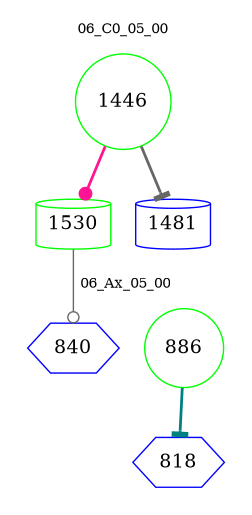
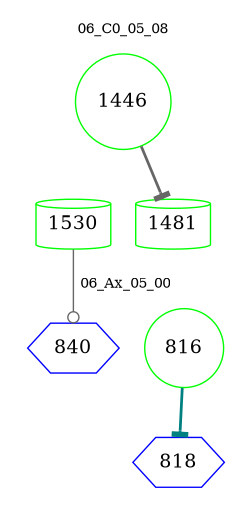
(123, 30) -> (123, 30)
(96, 167) -> none
(173, 224) -> (173, 224)
(184, 348) -> (184, 348)
